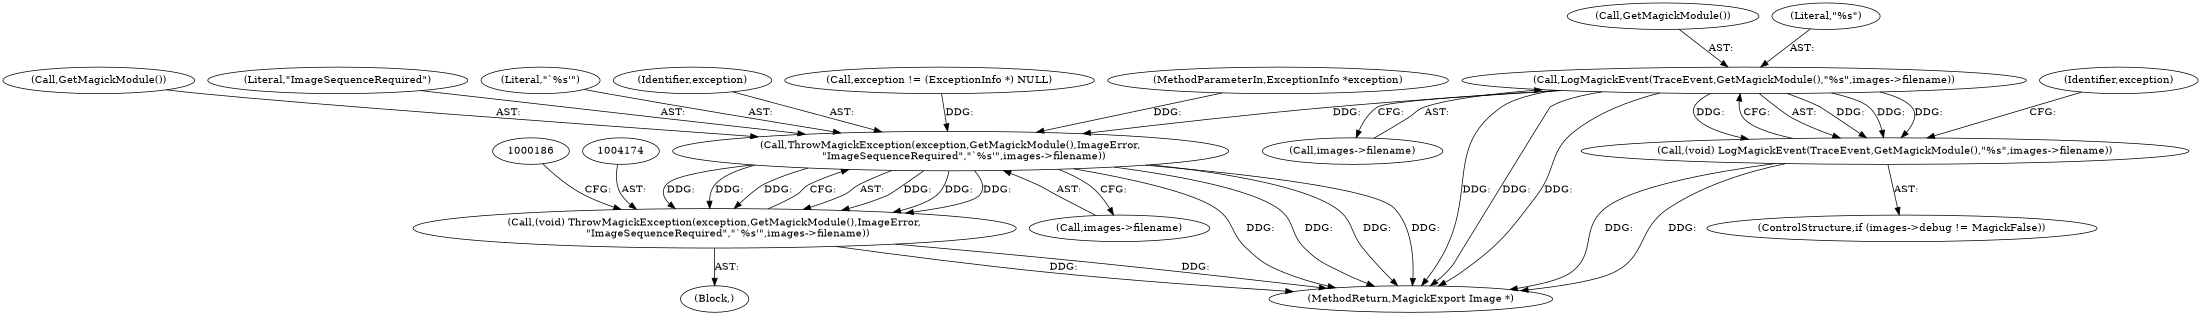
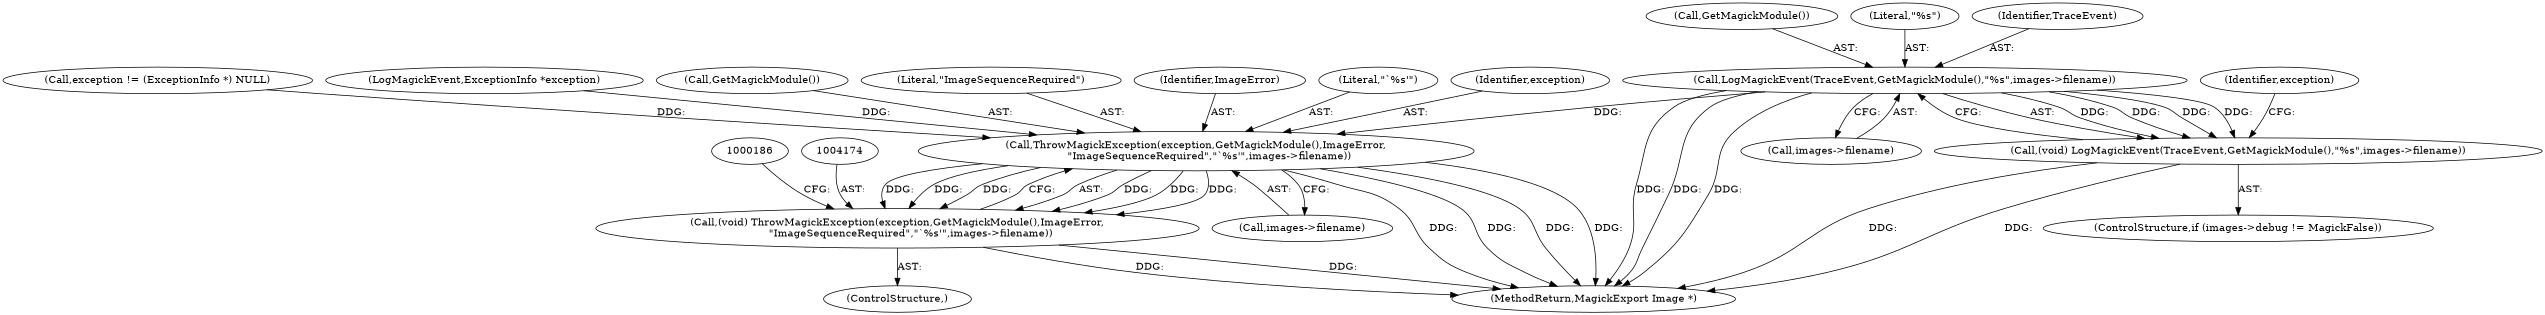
none -> (2058, 16)
none -> (1220, 80)
(1278, 80) -> (484, 80)
(715, 299) -> (897, 299)
